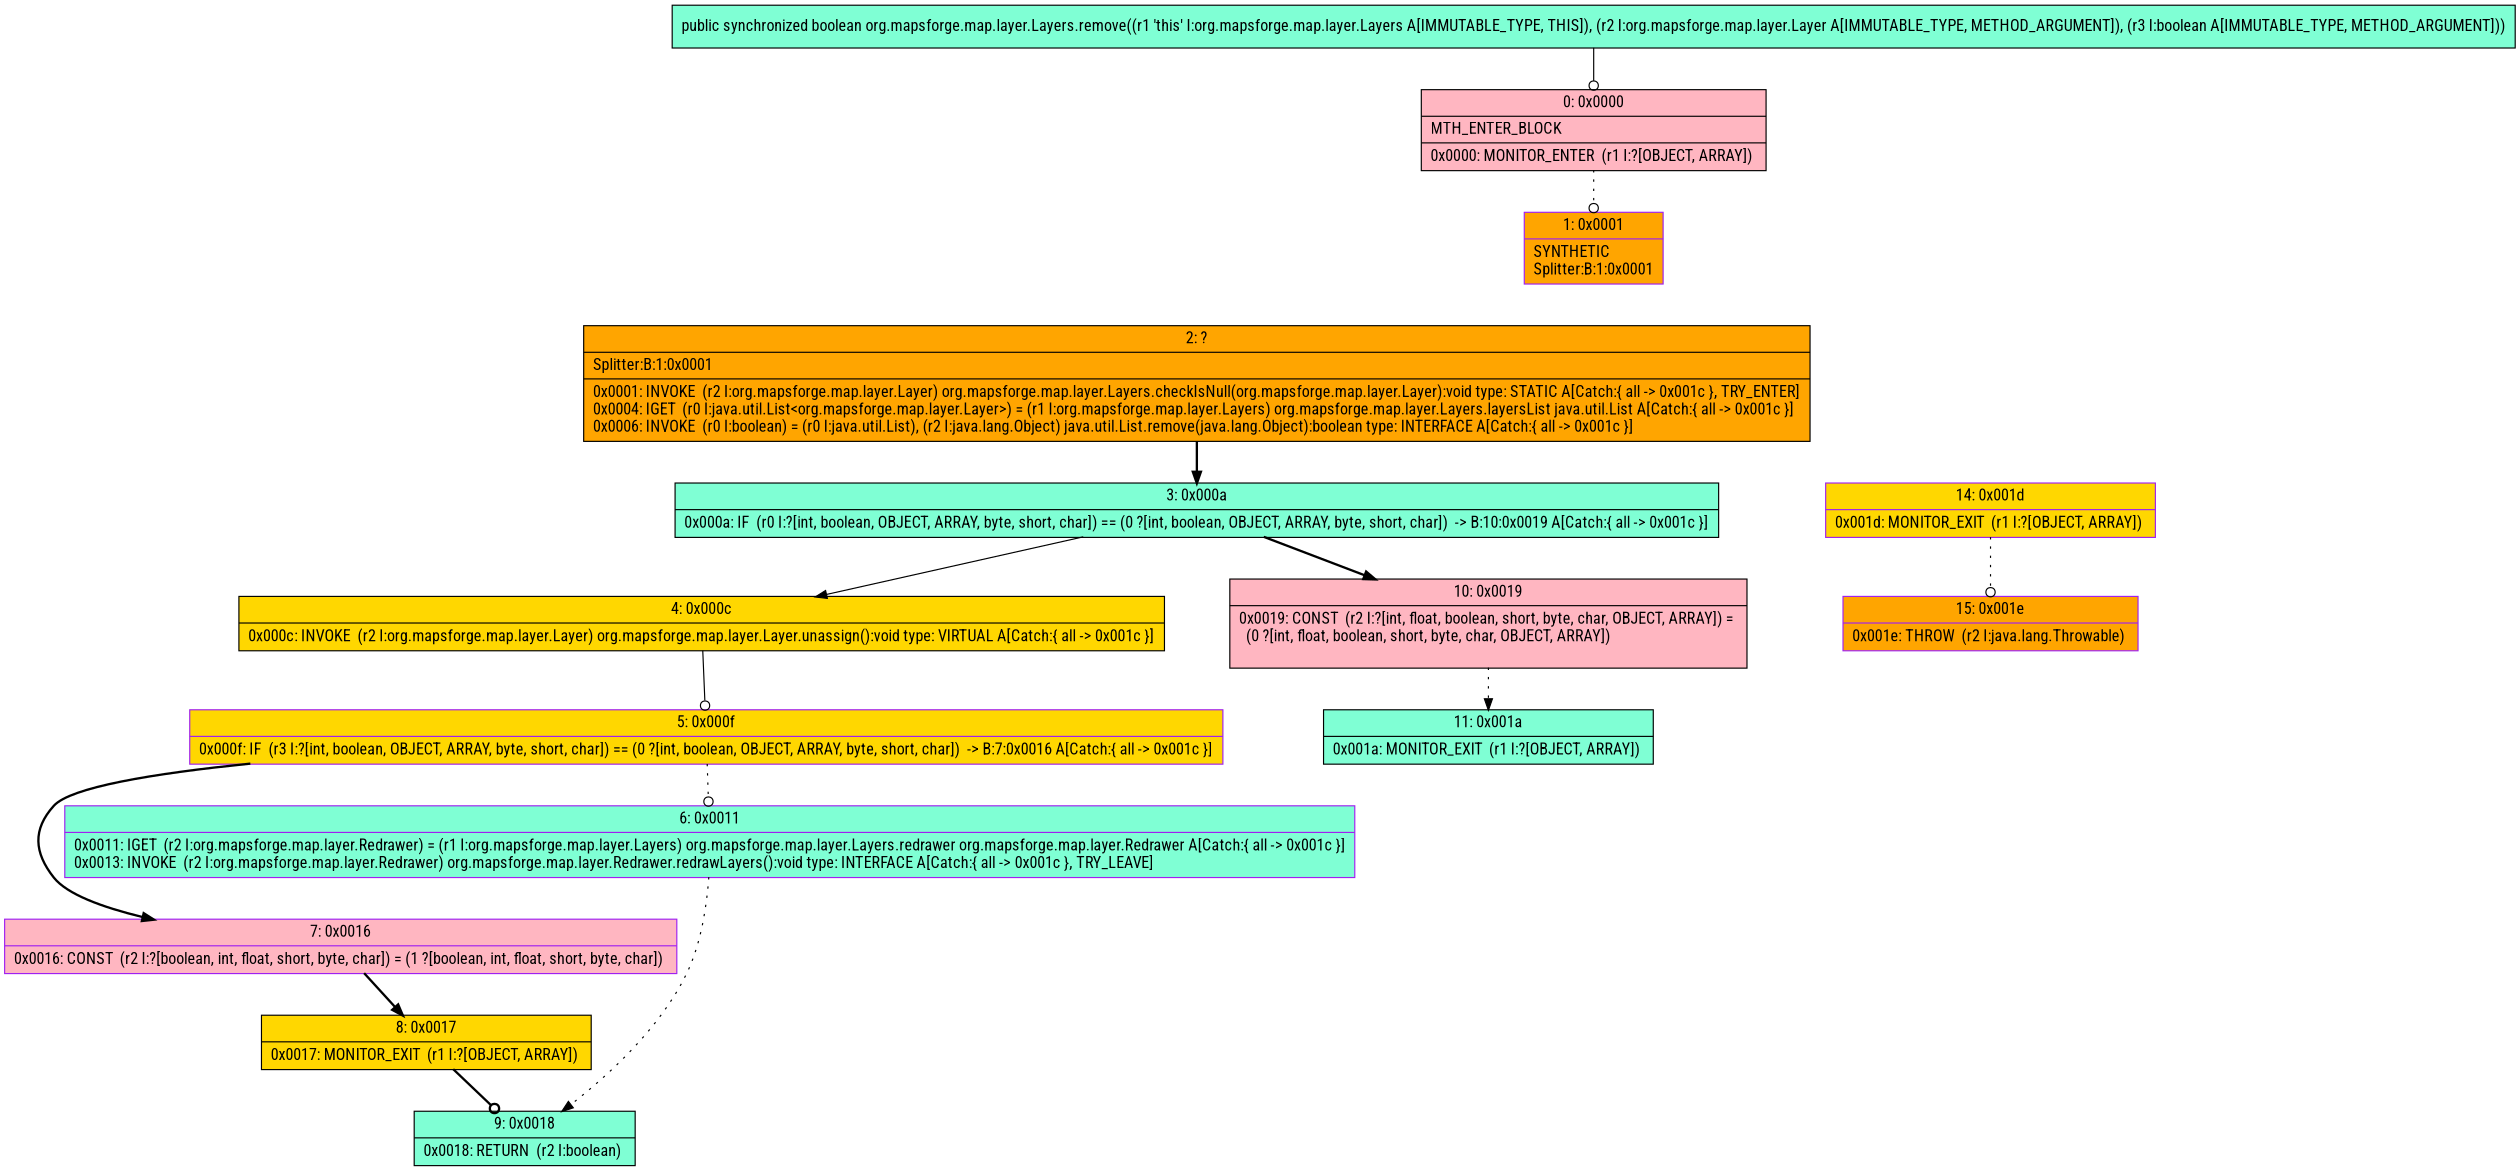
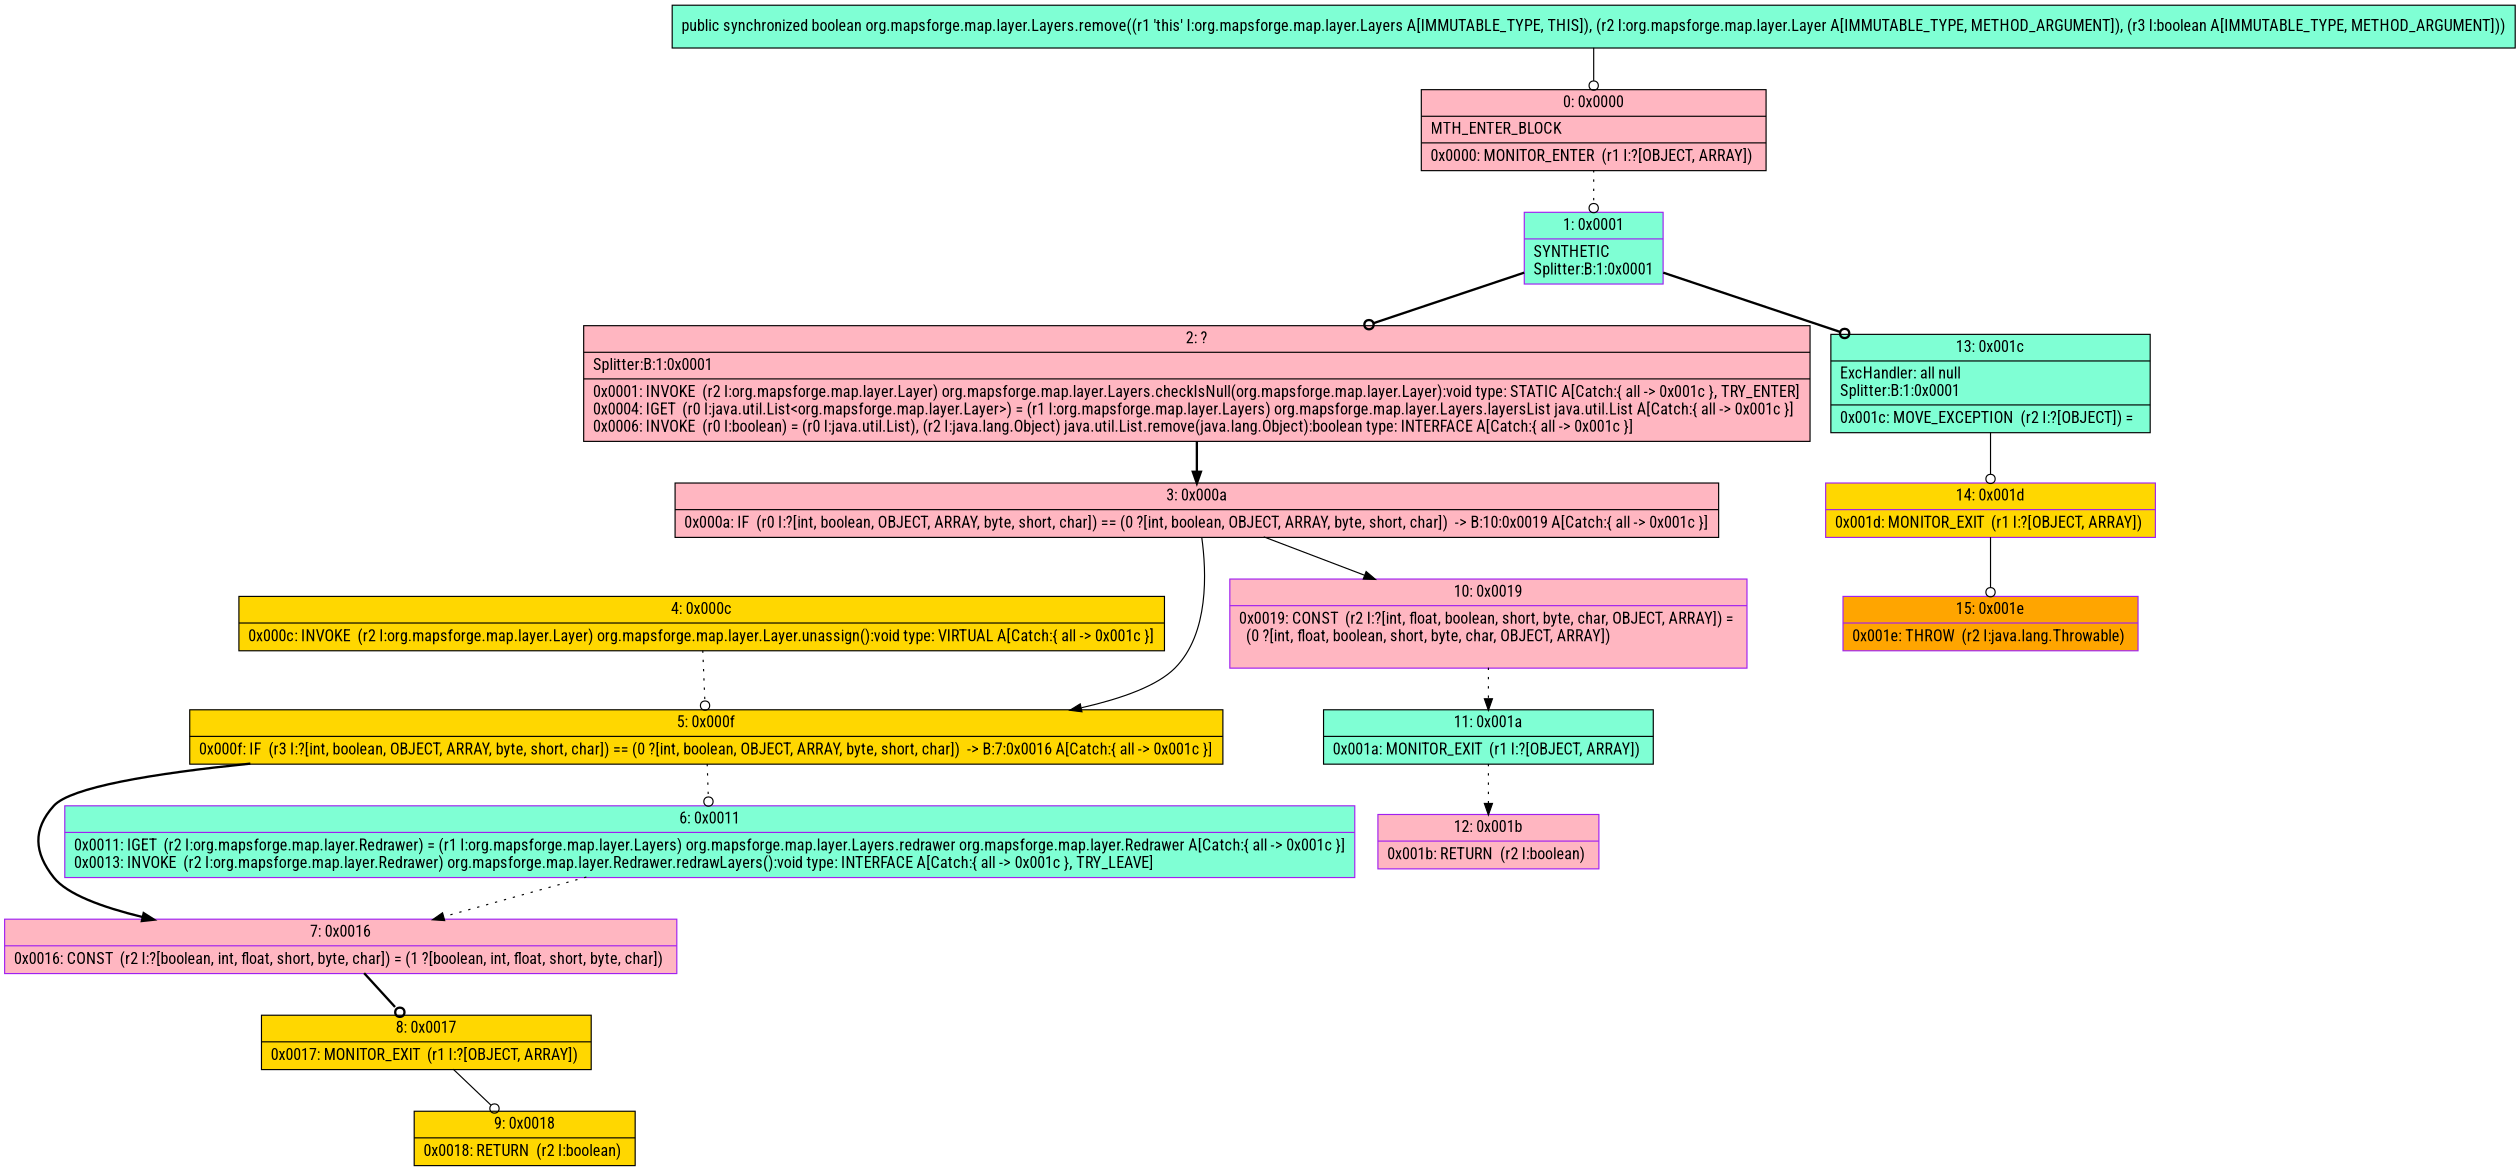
(1594, 248) -> (1594, 248)
none -> (1449, 298)
(1197, 384) -> (1197, 384)
none -> (1991, 384)
(1197, 510) -> (1197, 510)
(1314, 556) -> (1314, 556)
(1991, 562) -> (1991, 562)
(955, 566) -> (1186, 654)
(1488, 624) -> (1488, 624)
(704, 676) -> (704, 676)
(706, 737) -> (706, 737)
none -> (1488, 842)
(380, 990) -> (380, 990)
(667, 1006) -> (515, 897)
(472, 1087) -> (472, 1087)
(525, 1138) -> (525, 1138)
